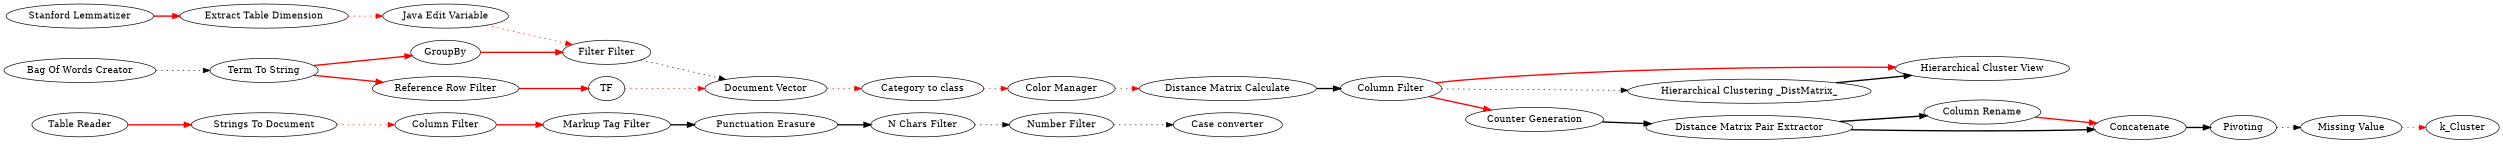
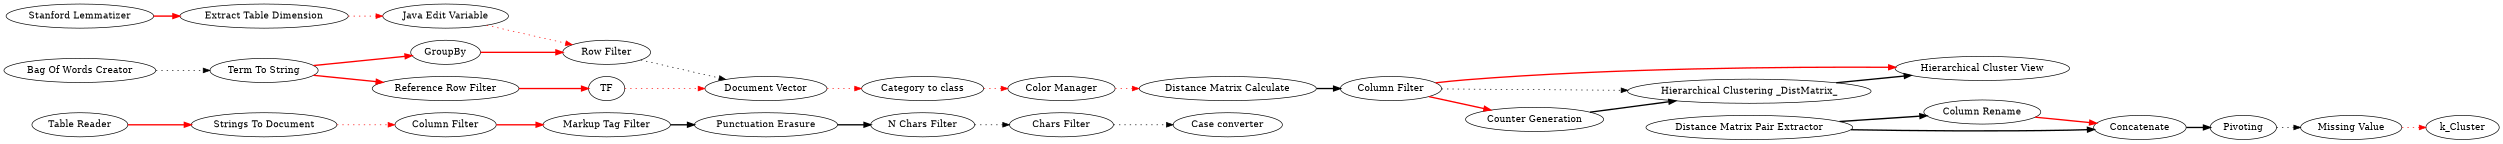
(607, 52) -> (607, 52)
(1623, 123) -> (1629, 107)
(1061, 125) -> (1061, 125)
